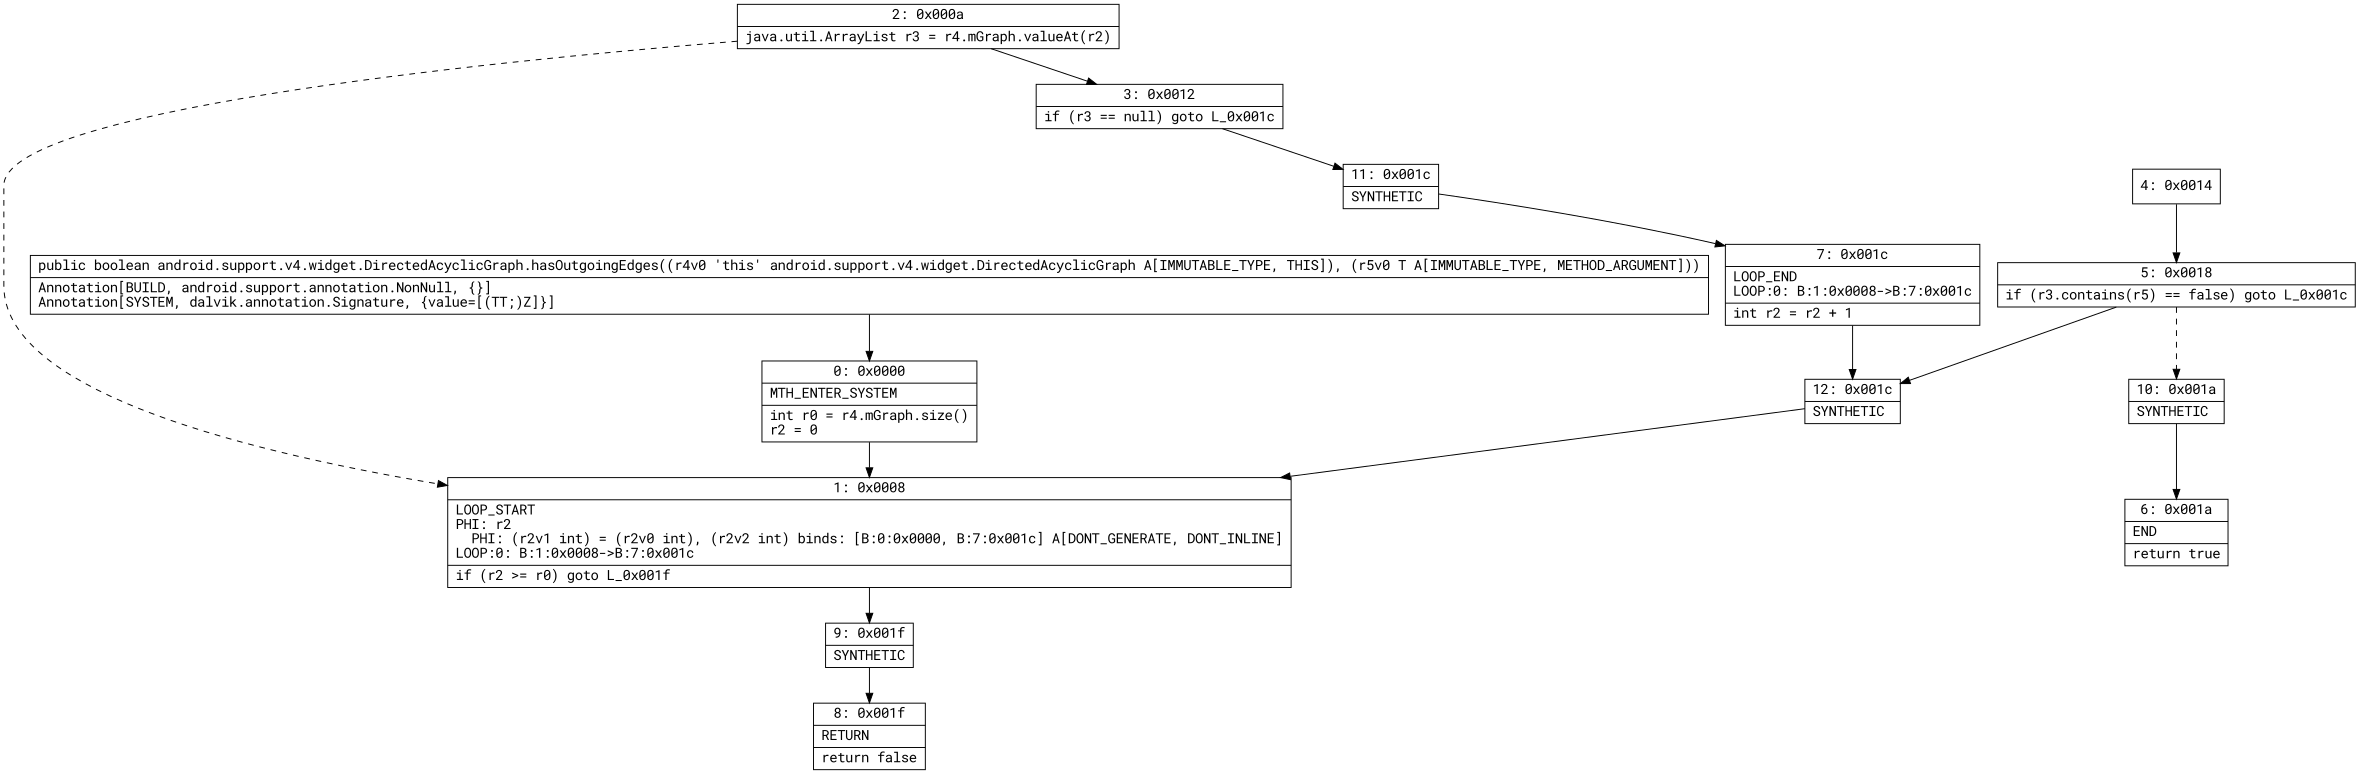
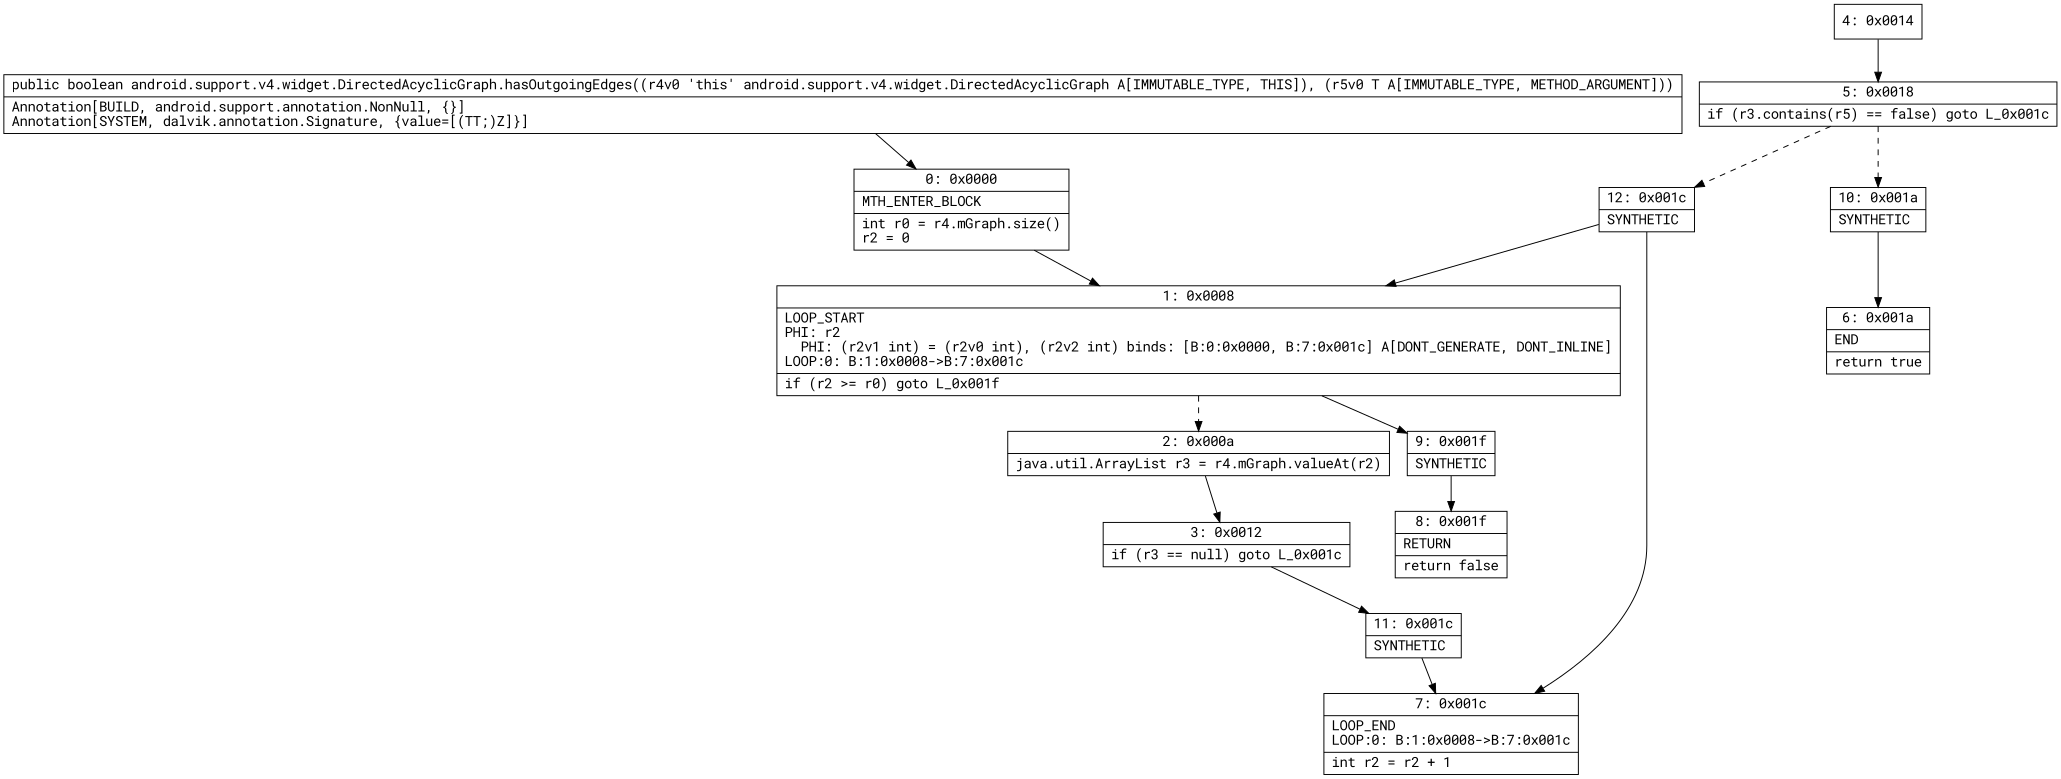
(66, 141) -> (1199, 409)
(2013, 344) -> (1767, 155)
(1853, 347) -> (1647, 481)
(834, 394) -> (921, 202)
